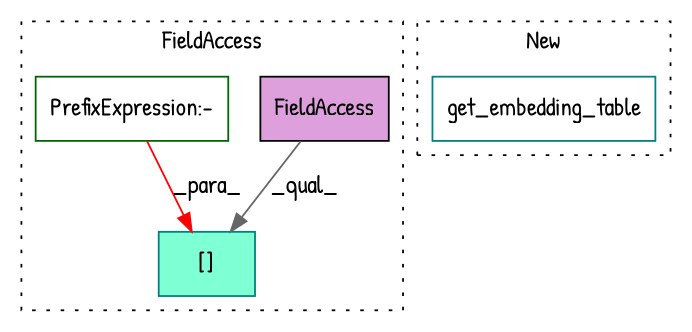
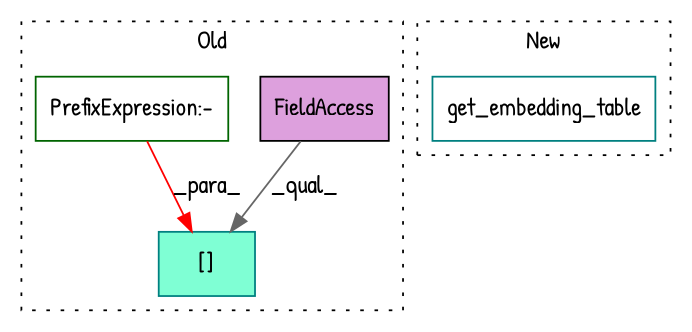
(212, 42) -> (212, 42)
